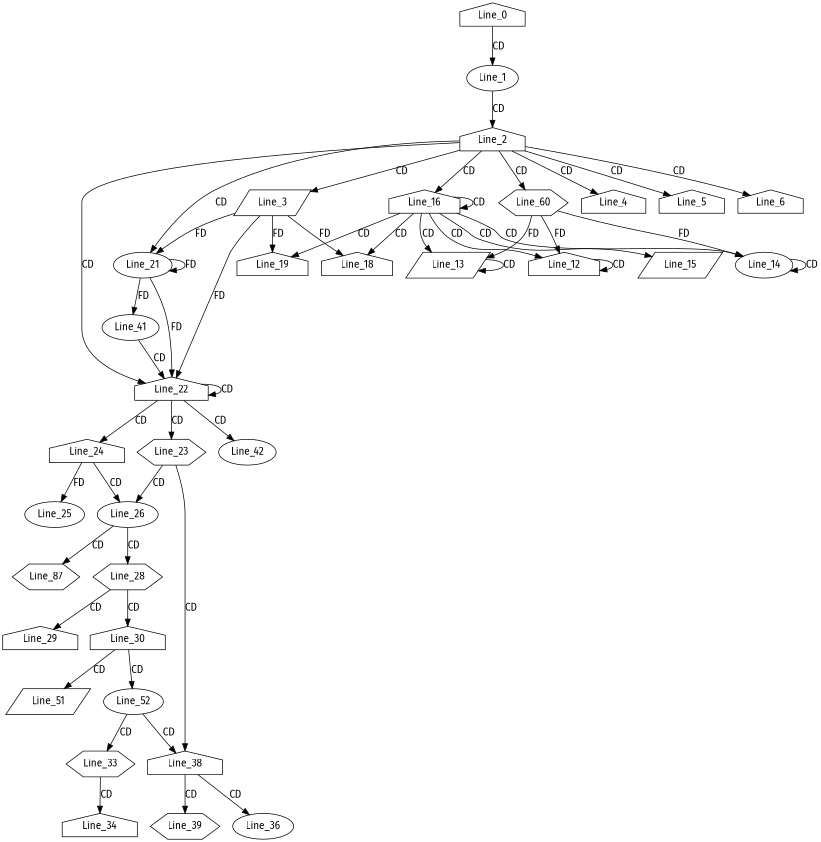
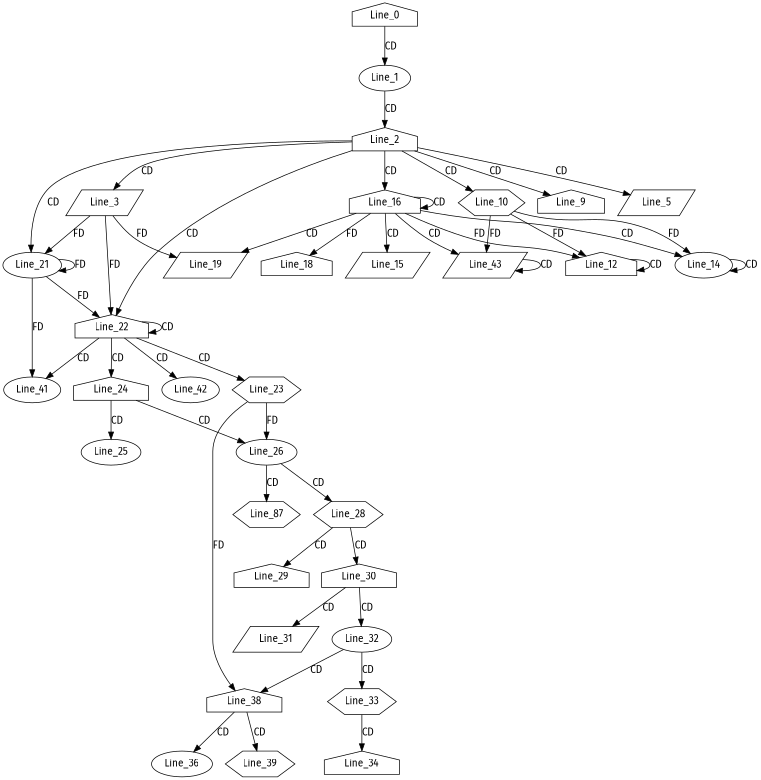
(533, 203) -> (492, 203)
(614, 203) -> (571, 203)
(692, 203) -> (656, 203)
(771, 203) -> none
(312, 234) -> none
(401, 234) -> (352, 234)
(457, 234) -> (479, 234)
(272, 265) -> (206, 265)
(448, 265) -> (485, 265)
(149, 356) -> (75, 356)
(79, 483) -> (117, 421)
(159, 483) -> (272, 421)
(191, 608) -> (219, 546)
(48, 702) -> (276, 639)
(133, 702) -> (362, 639)
